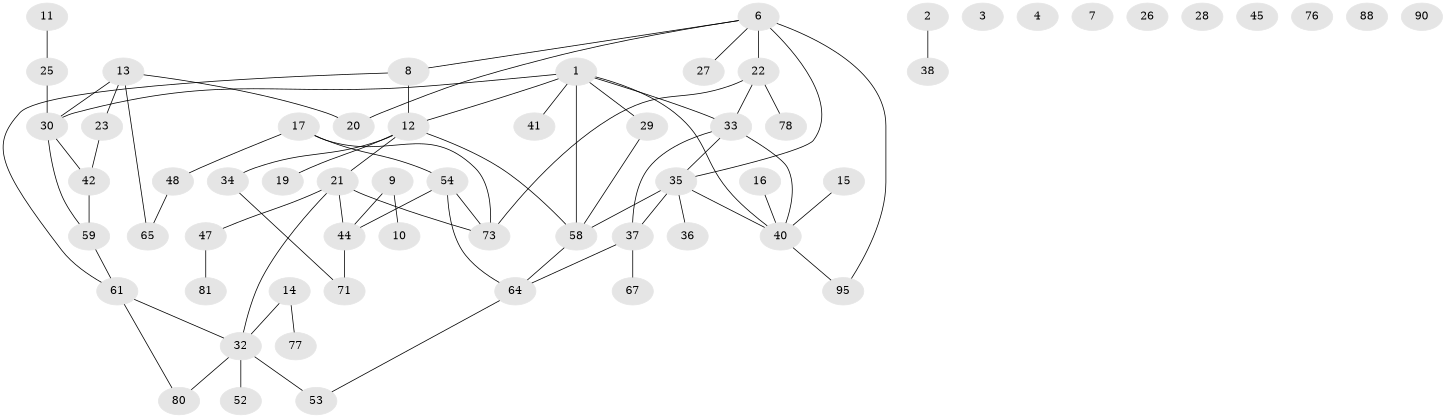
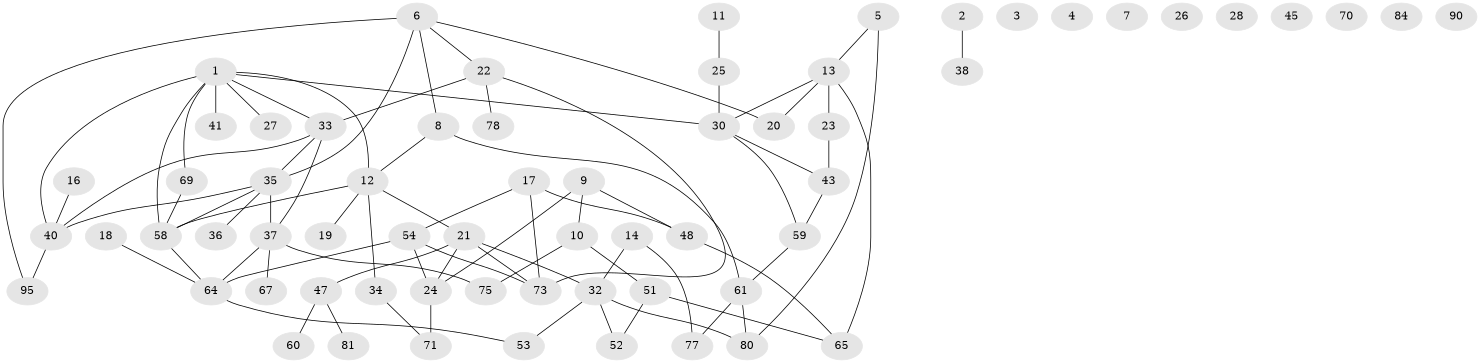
none -> (878, 17)
(1312, 17) -> (1347, 17)
(1367, 17) -> (1401, 17)
(731, 44) -> (243, 99)
(647, 127) -> (187, 181)
(89, 181) -> (829, 181)
(844, 181) -> none
none -> (636, 209)
none -> (106, 236)
(345, 236) -> (431, 291)
none -> (486, 291)
none -> (650, 291)
(179, 319) -> (717, 319)
none -> (294, 346)
